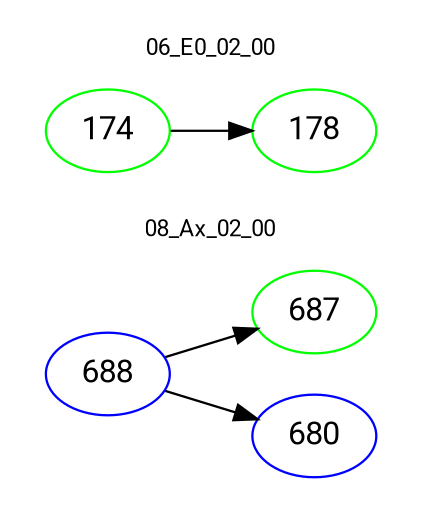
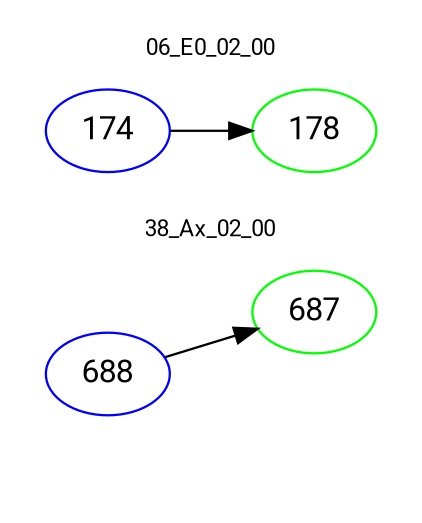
(108, 131) -> (108, 131)
(211, 231) -> (211, 231)
(314, 436) -> none
